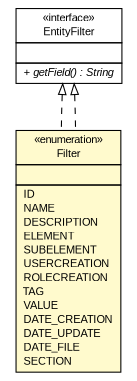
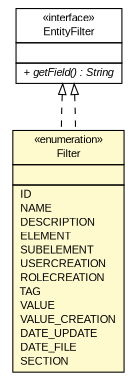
(68, 320) -> (68, 320)
